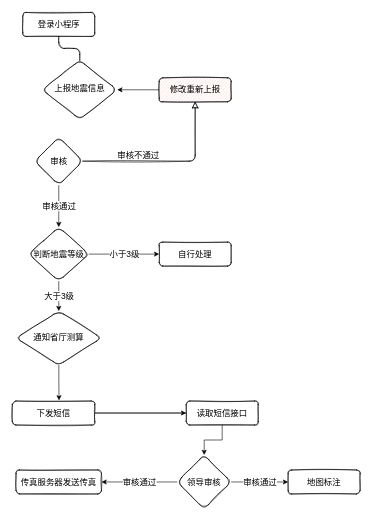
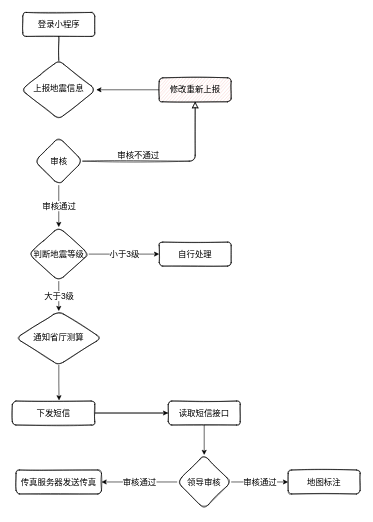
(80, 90) -> (59, 90)
(222, 413) -> (204, 413)
